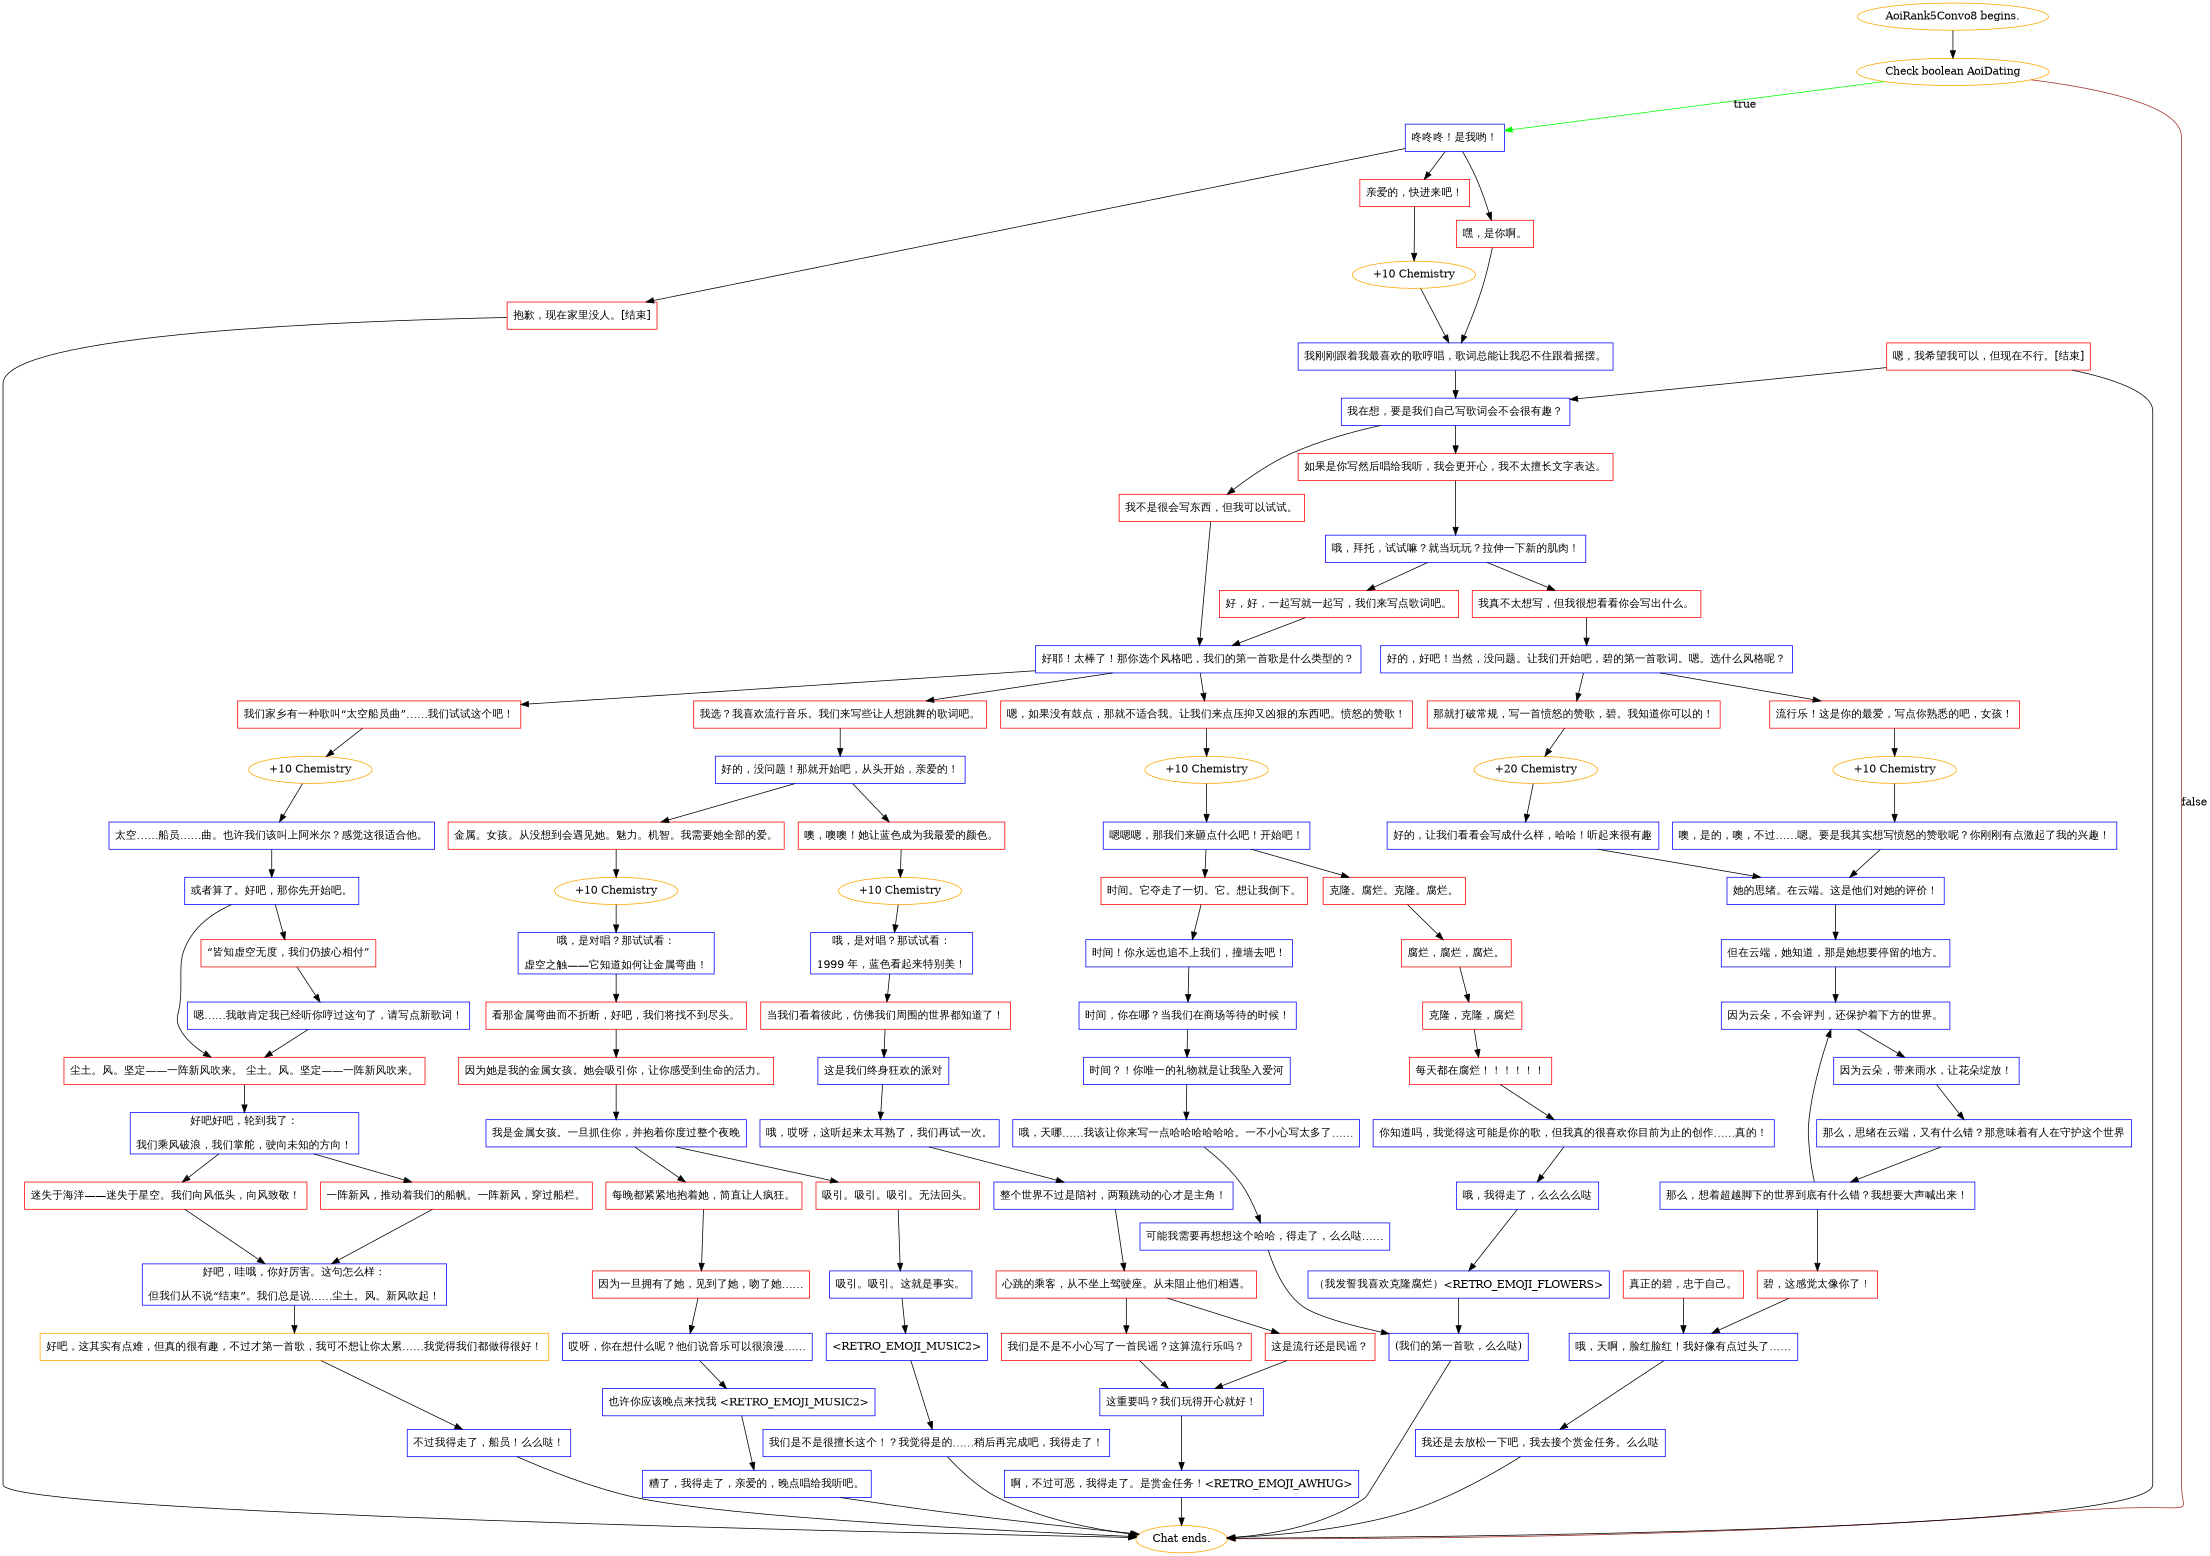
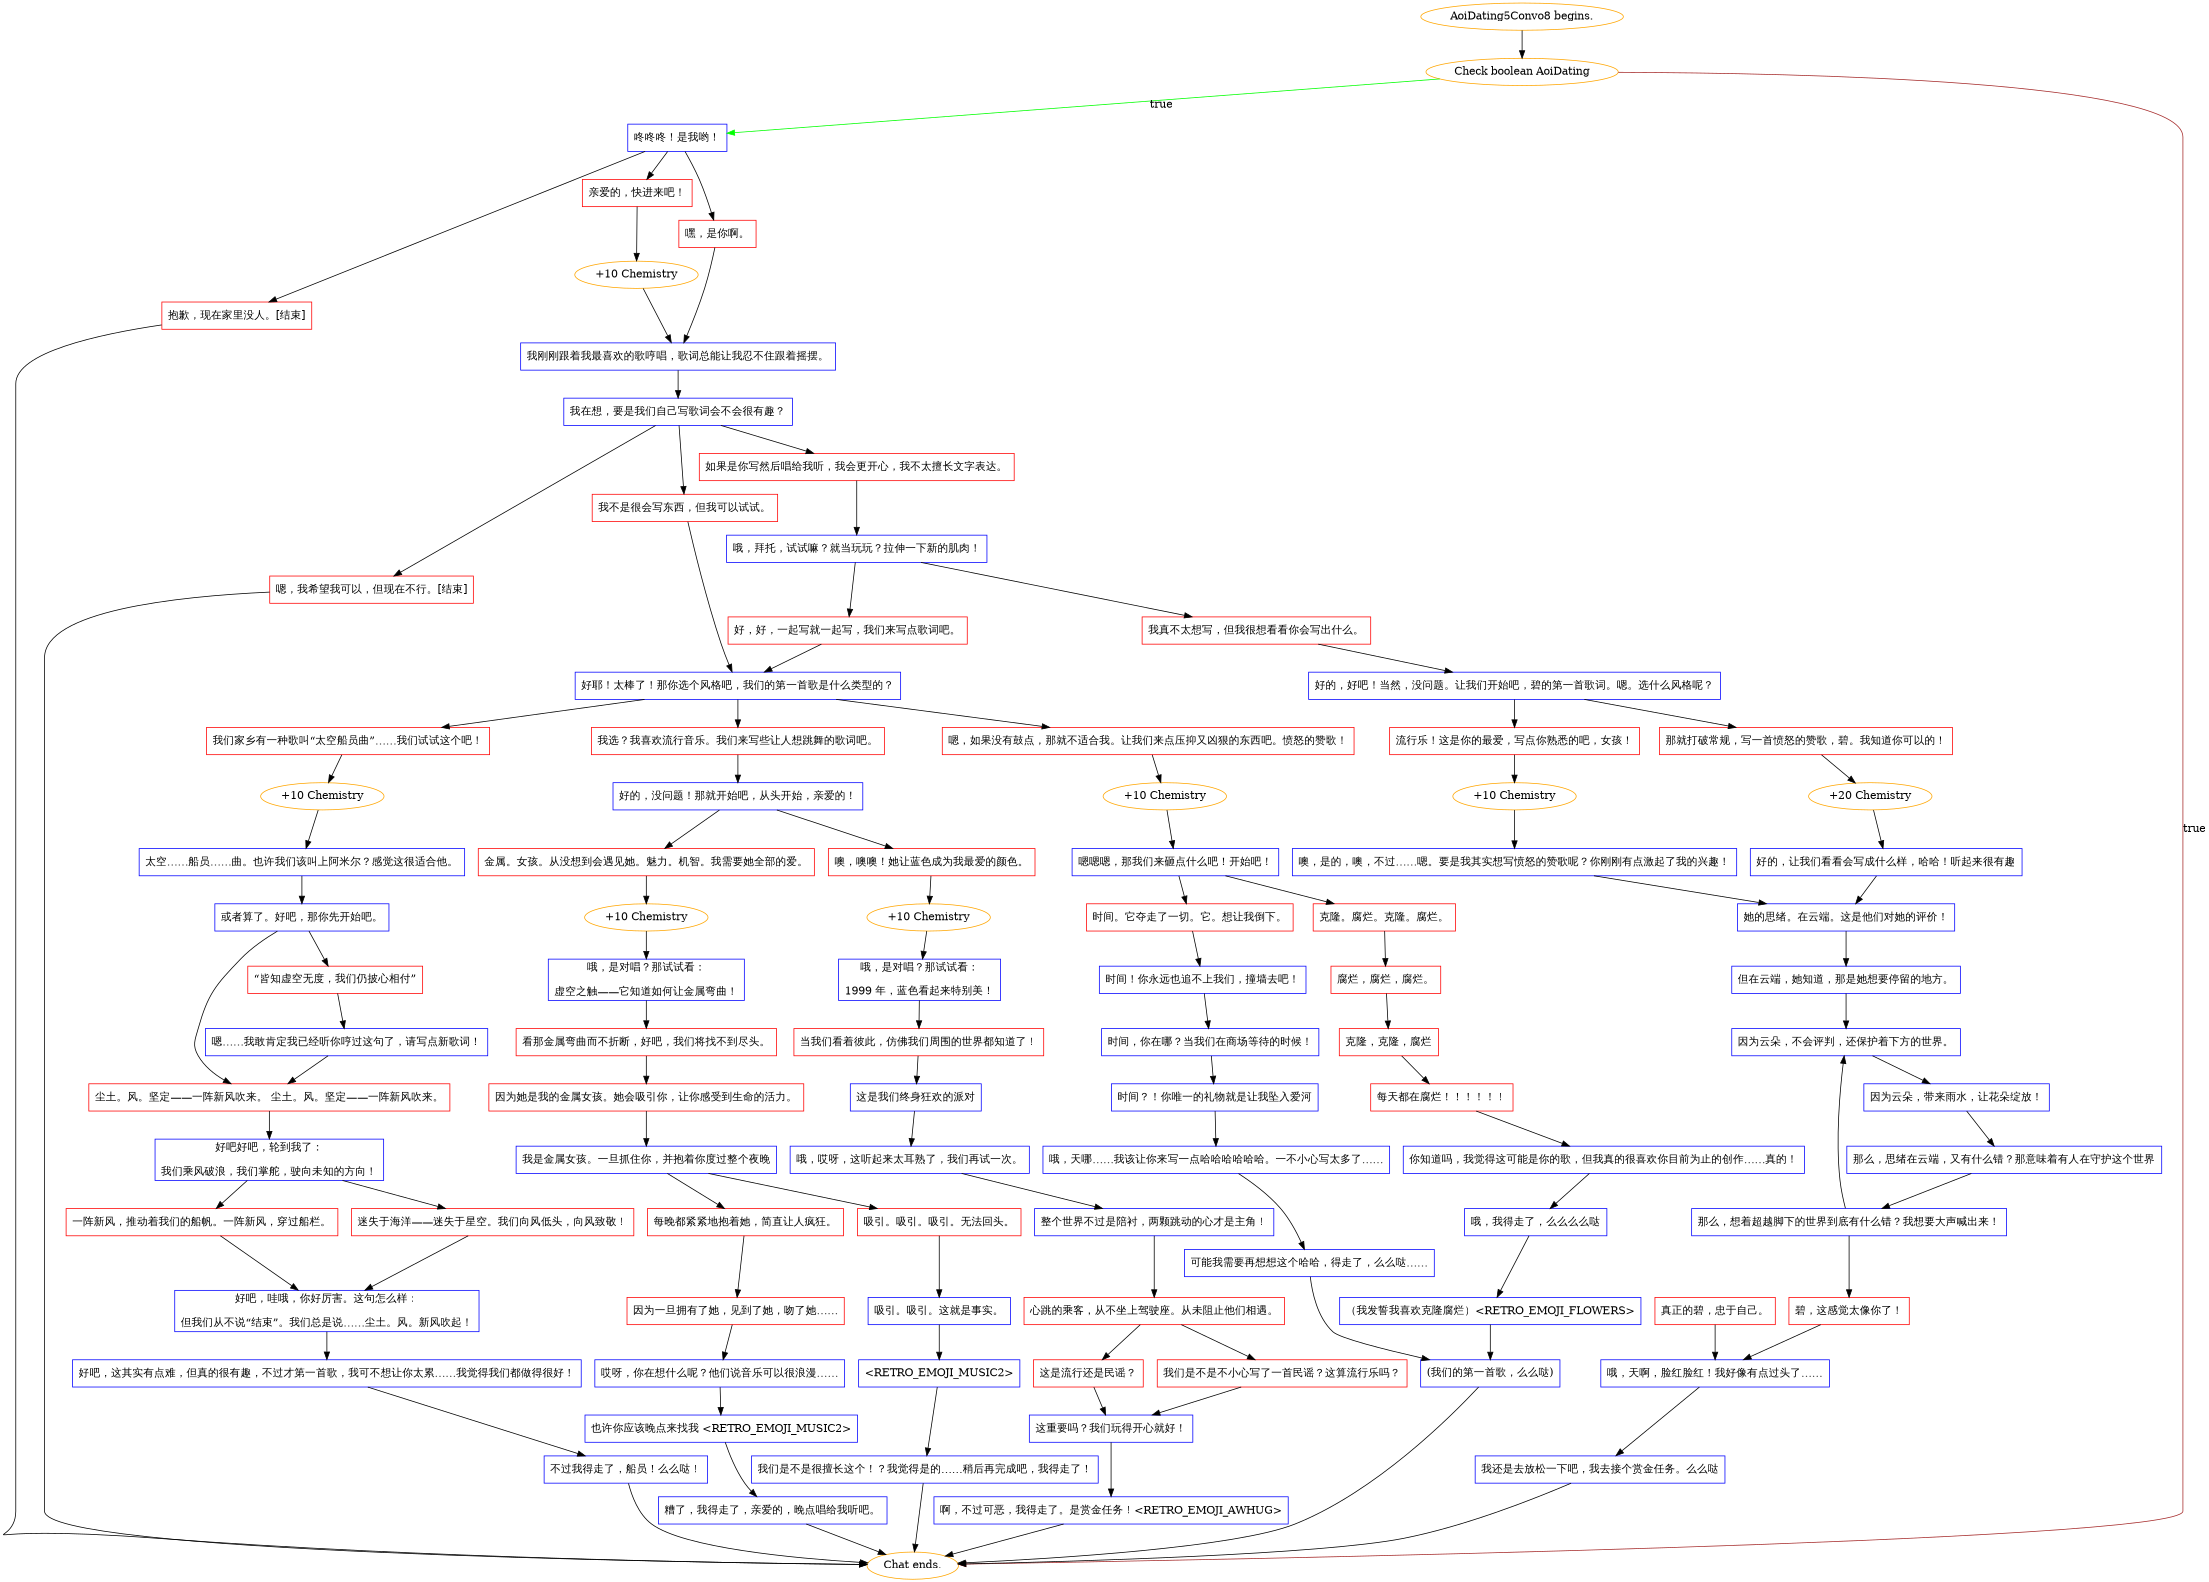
(1953, 17) -> (1522, 17)
(1732, 383) -> (528, 499)
(2194, 803) -> (2195, 829)
(294, 1347) -> (327, 1373)
